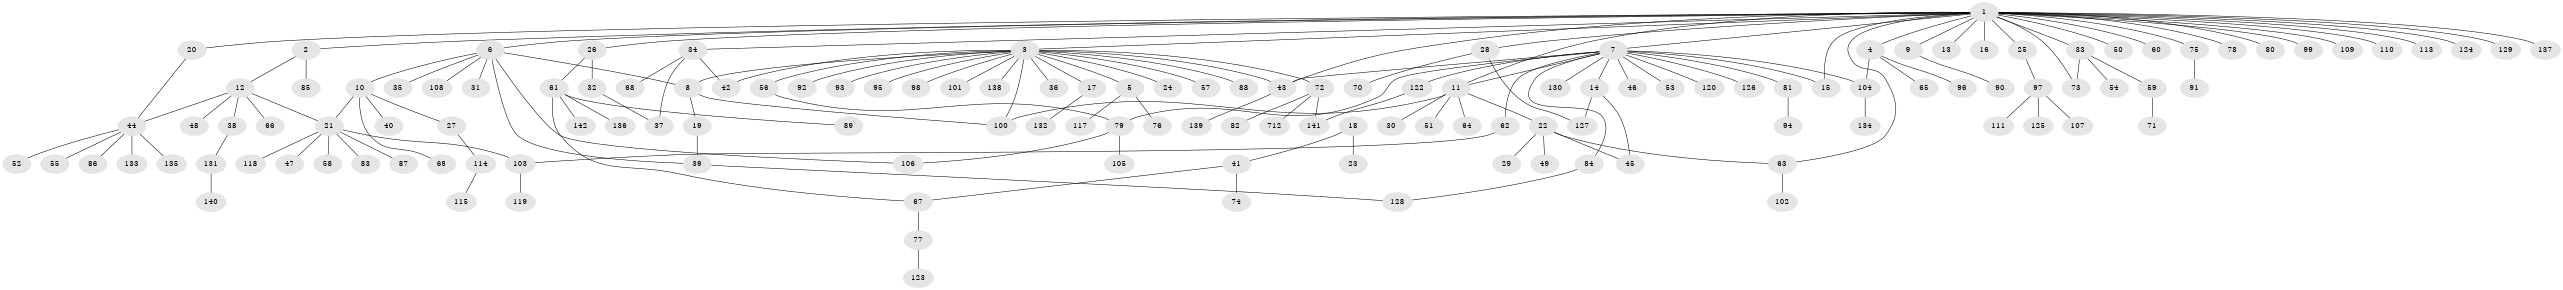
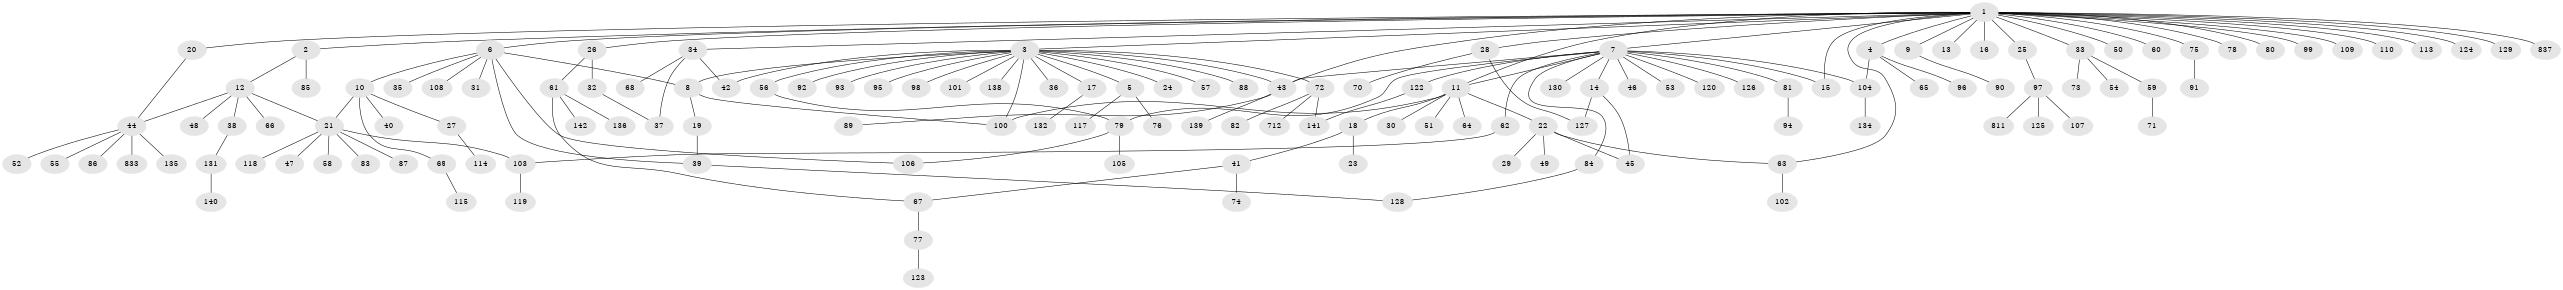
(2041, 40) -> none
(2545, 50) -> (2545, 50)
none -> (1405, 107)
(699, 115) -> (1068, 115)
(1999, 126) -> (1999, 126)
(132, 164) -> (132, 164)
(471, 183) -> (451, 183)
